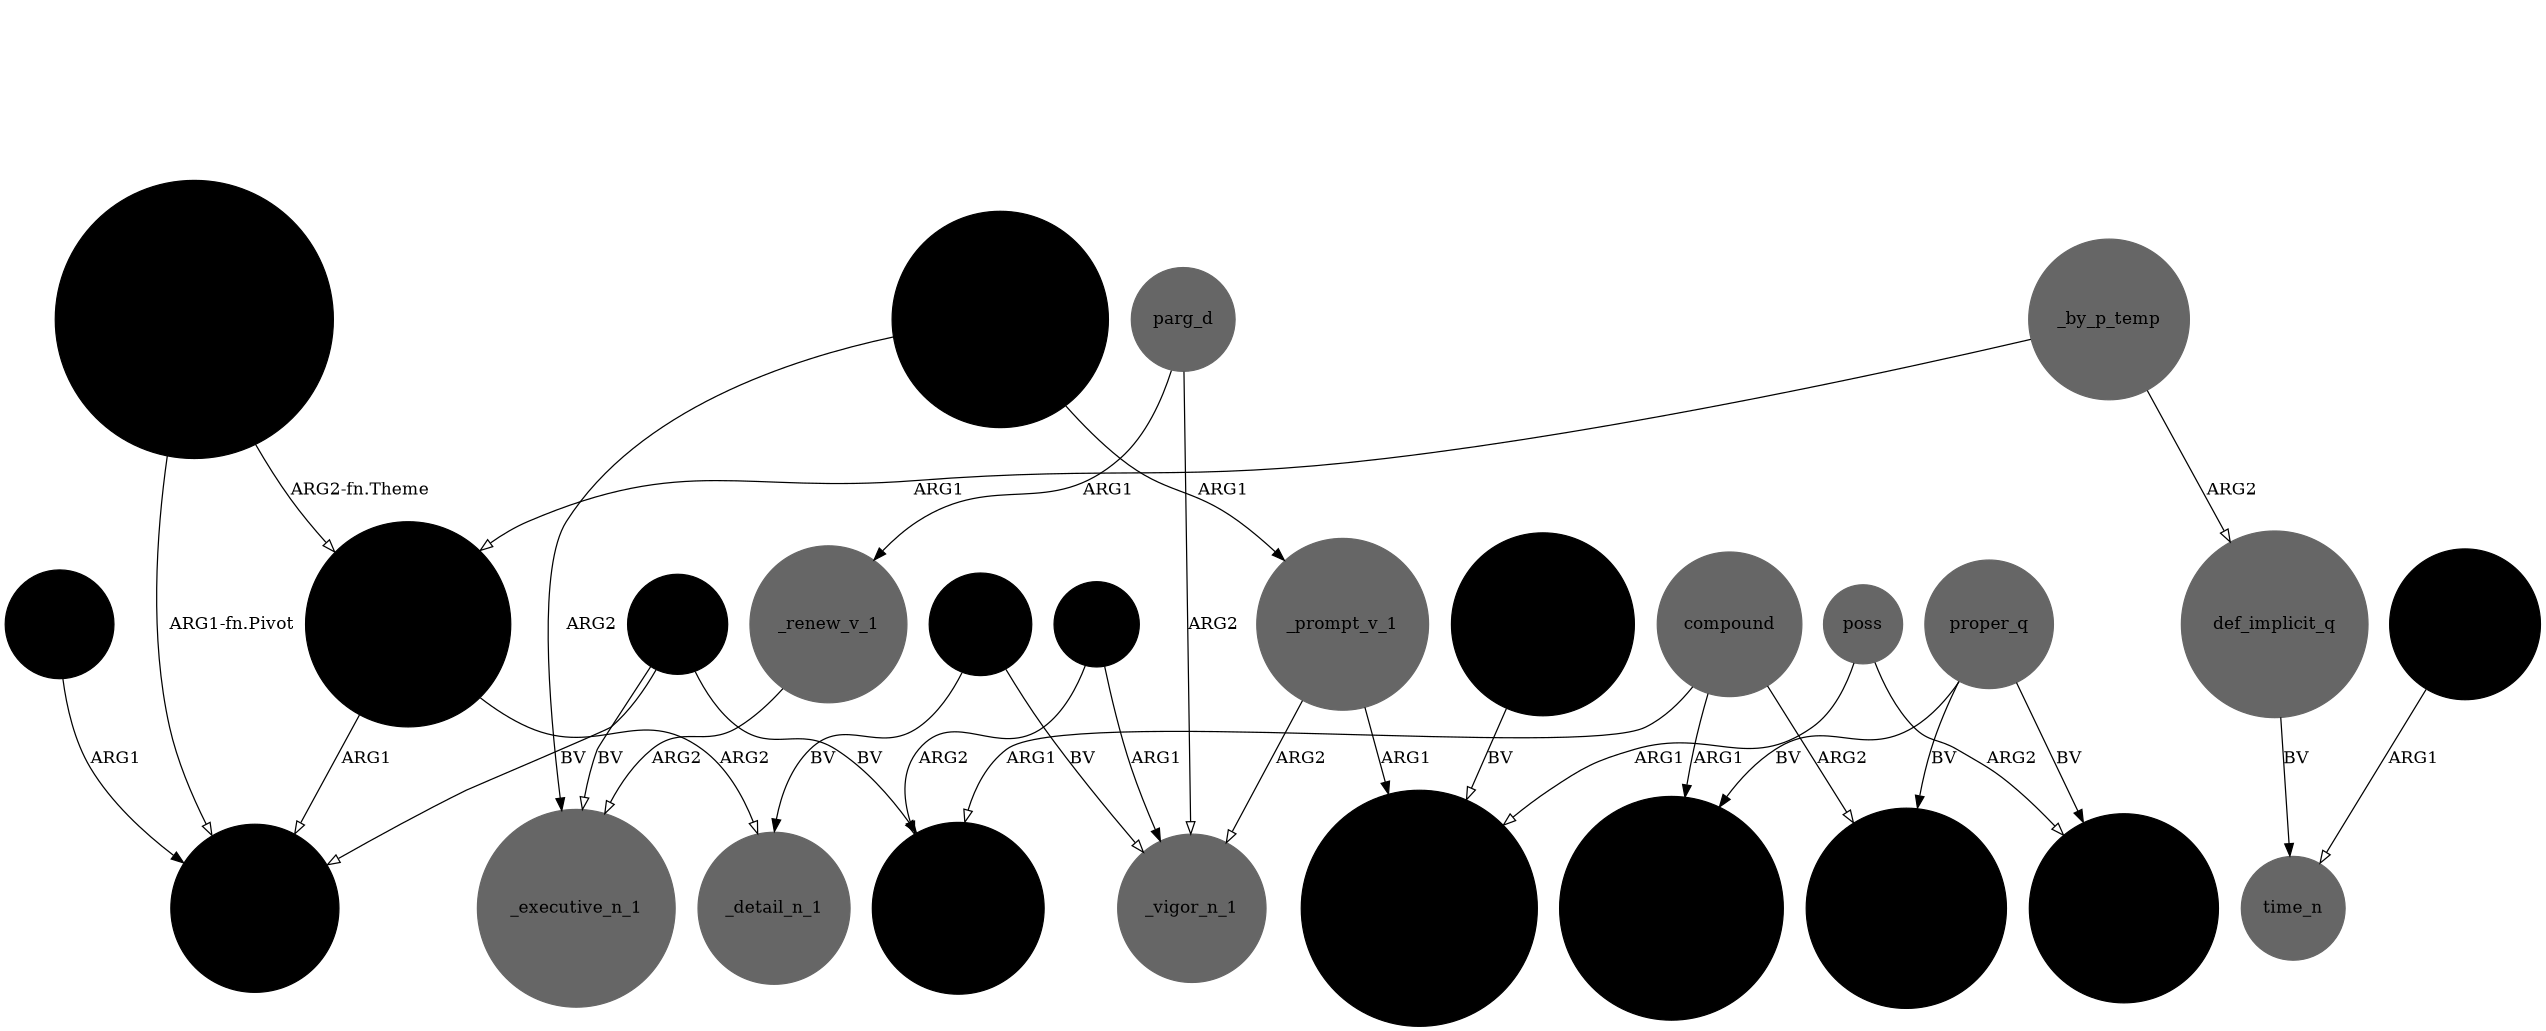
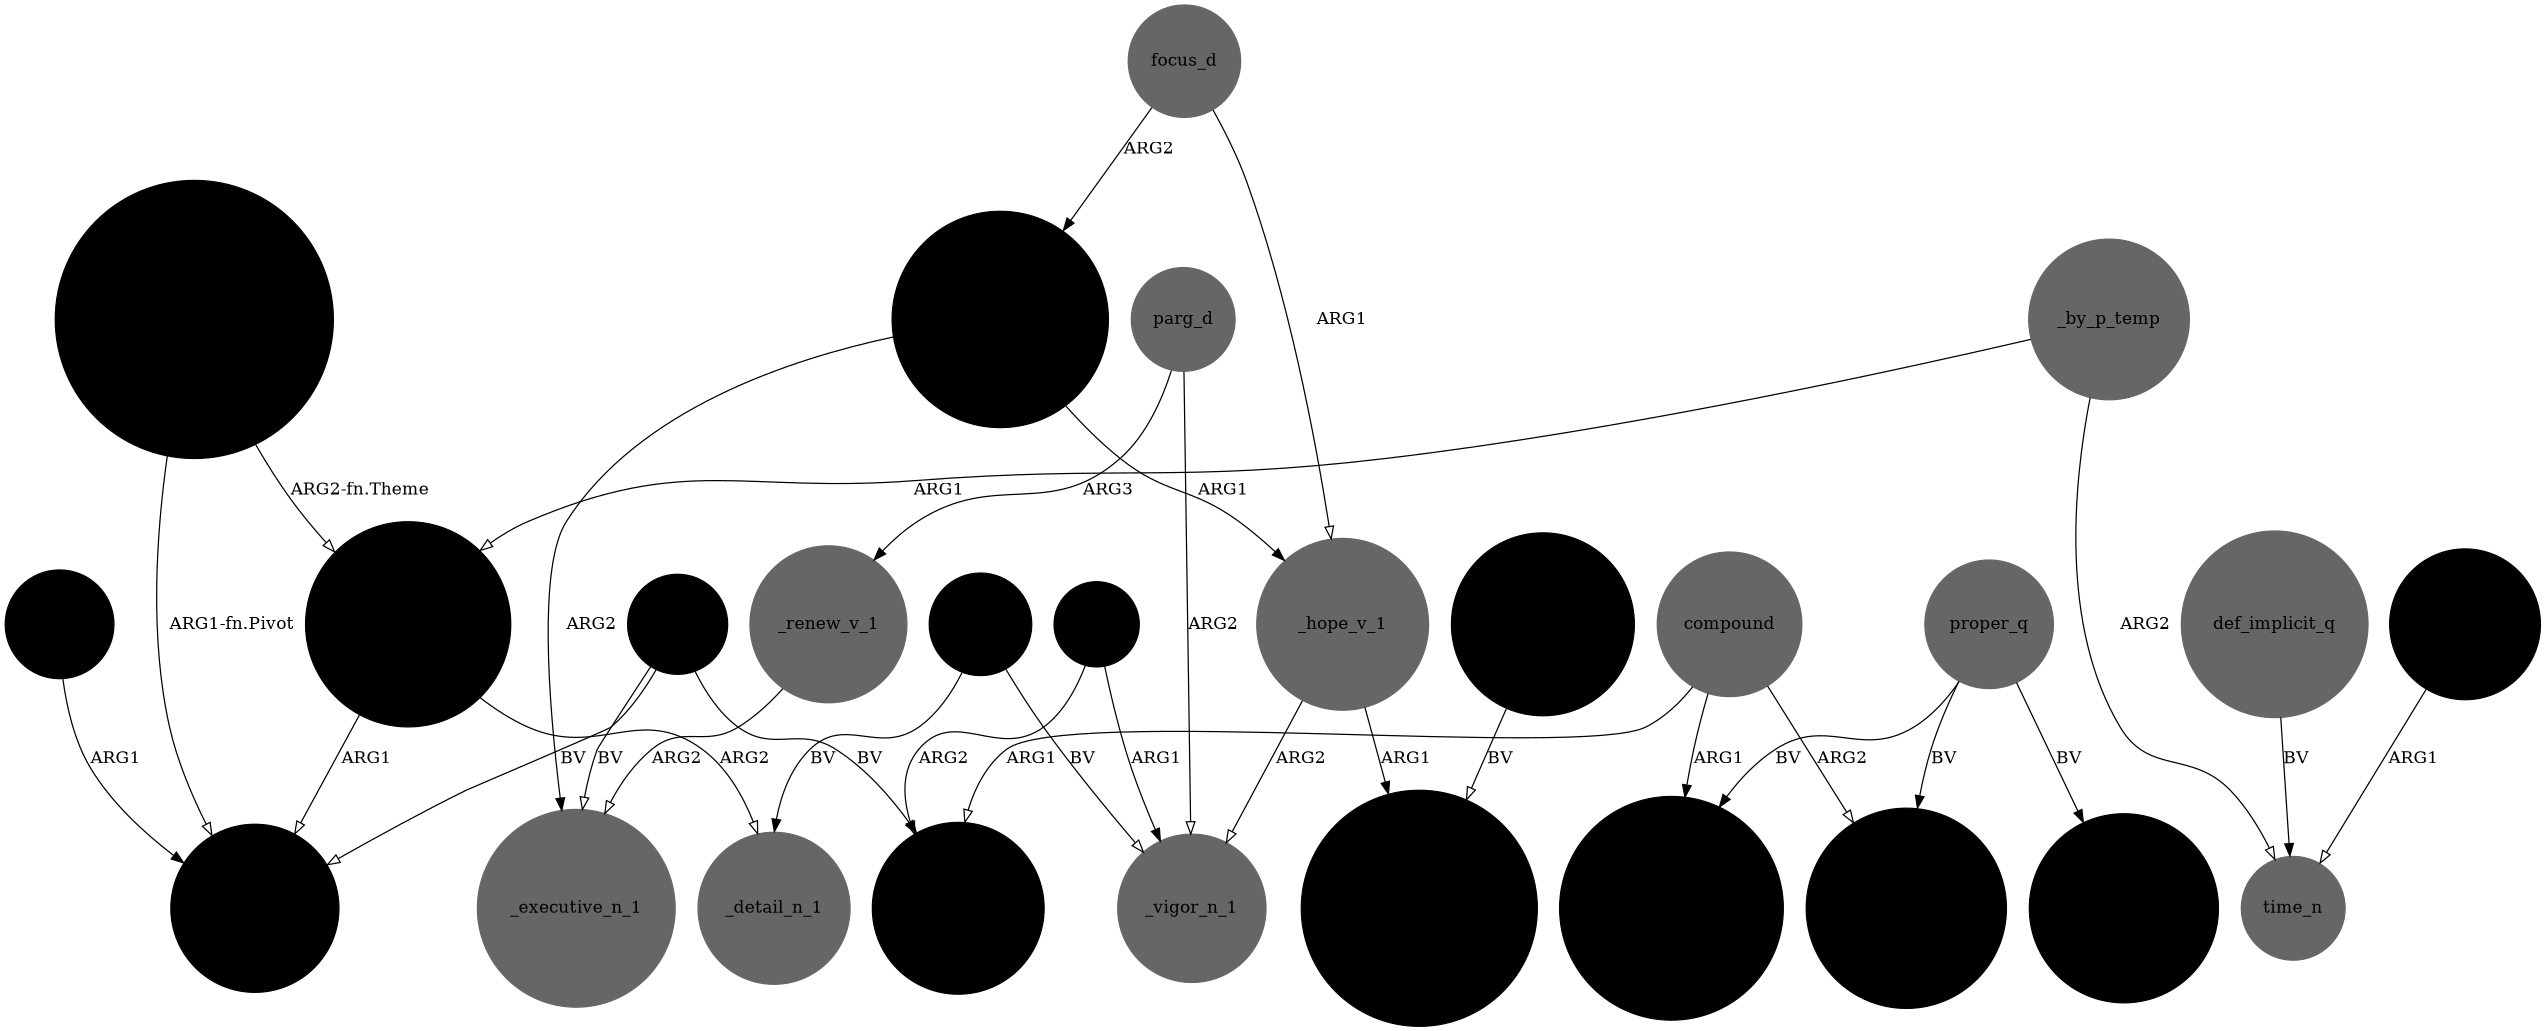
none -> (1184, 61)
(2186, 461) -> (2093, 664)
(1108, 490) -> (1108, 490)
(1343, 624) -> (1343, 624)
(1863, 624) -> none
